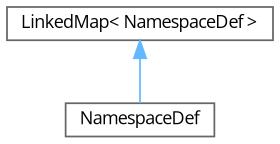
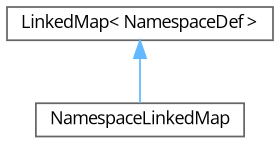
(140, 120) -> (140, 120)
